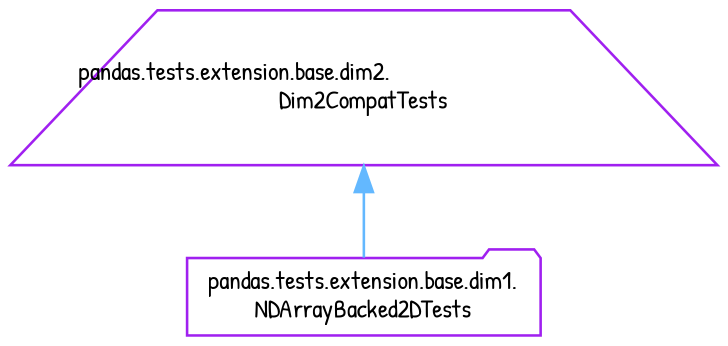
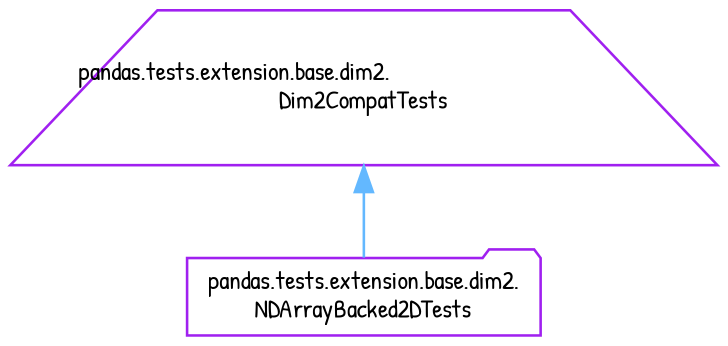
(364, 297) -> (364, 297)
